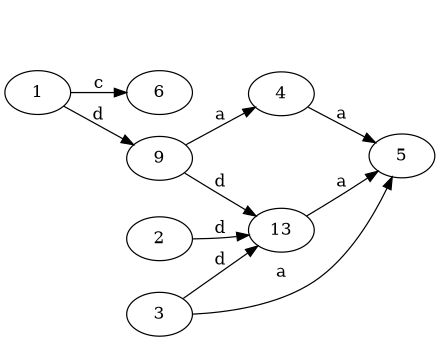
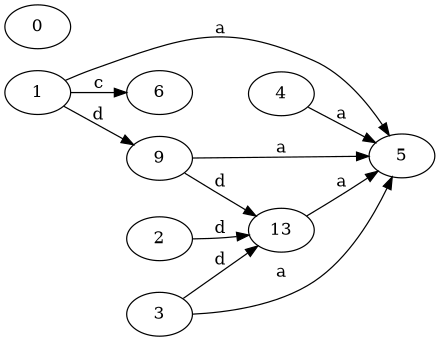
none -> (38, 27)
none -> (236, 38)
(215, 129) -> (274, 157)
